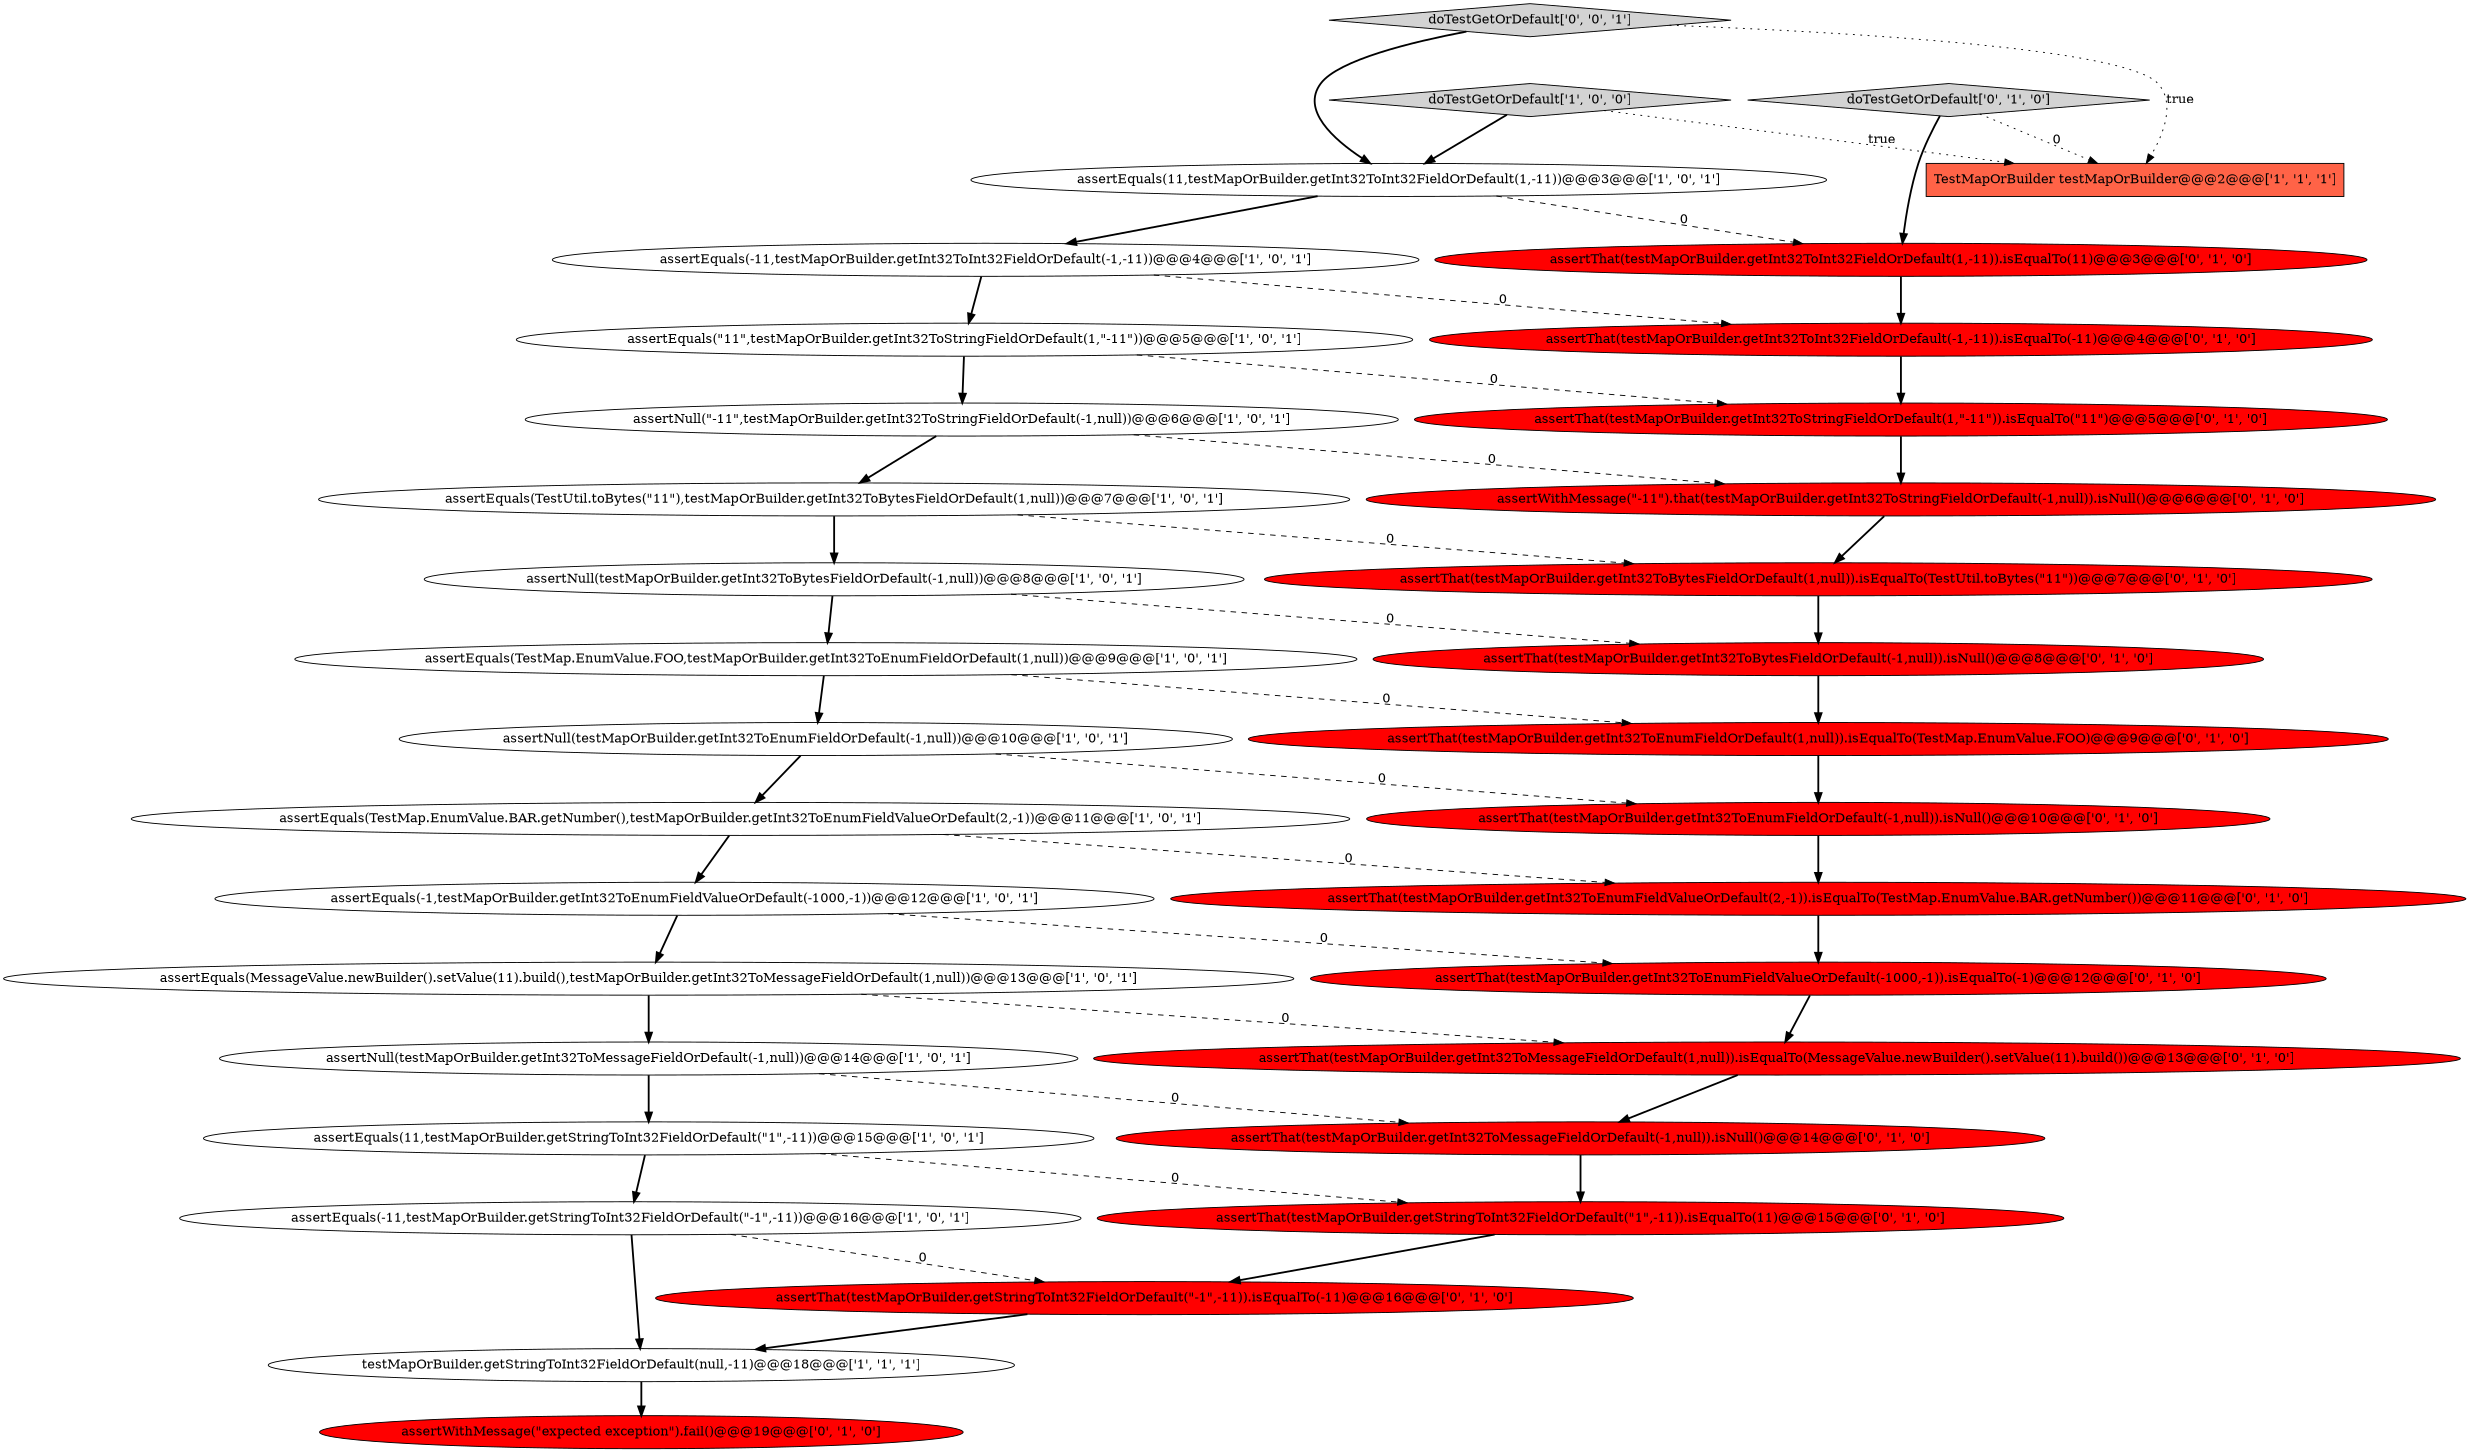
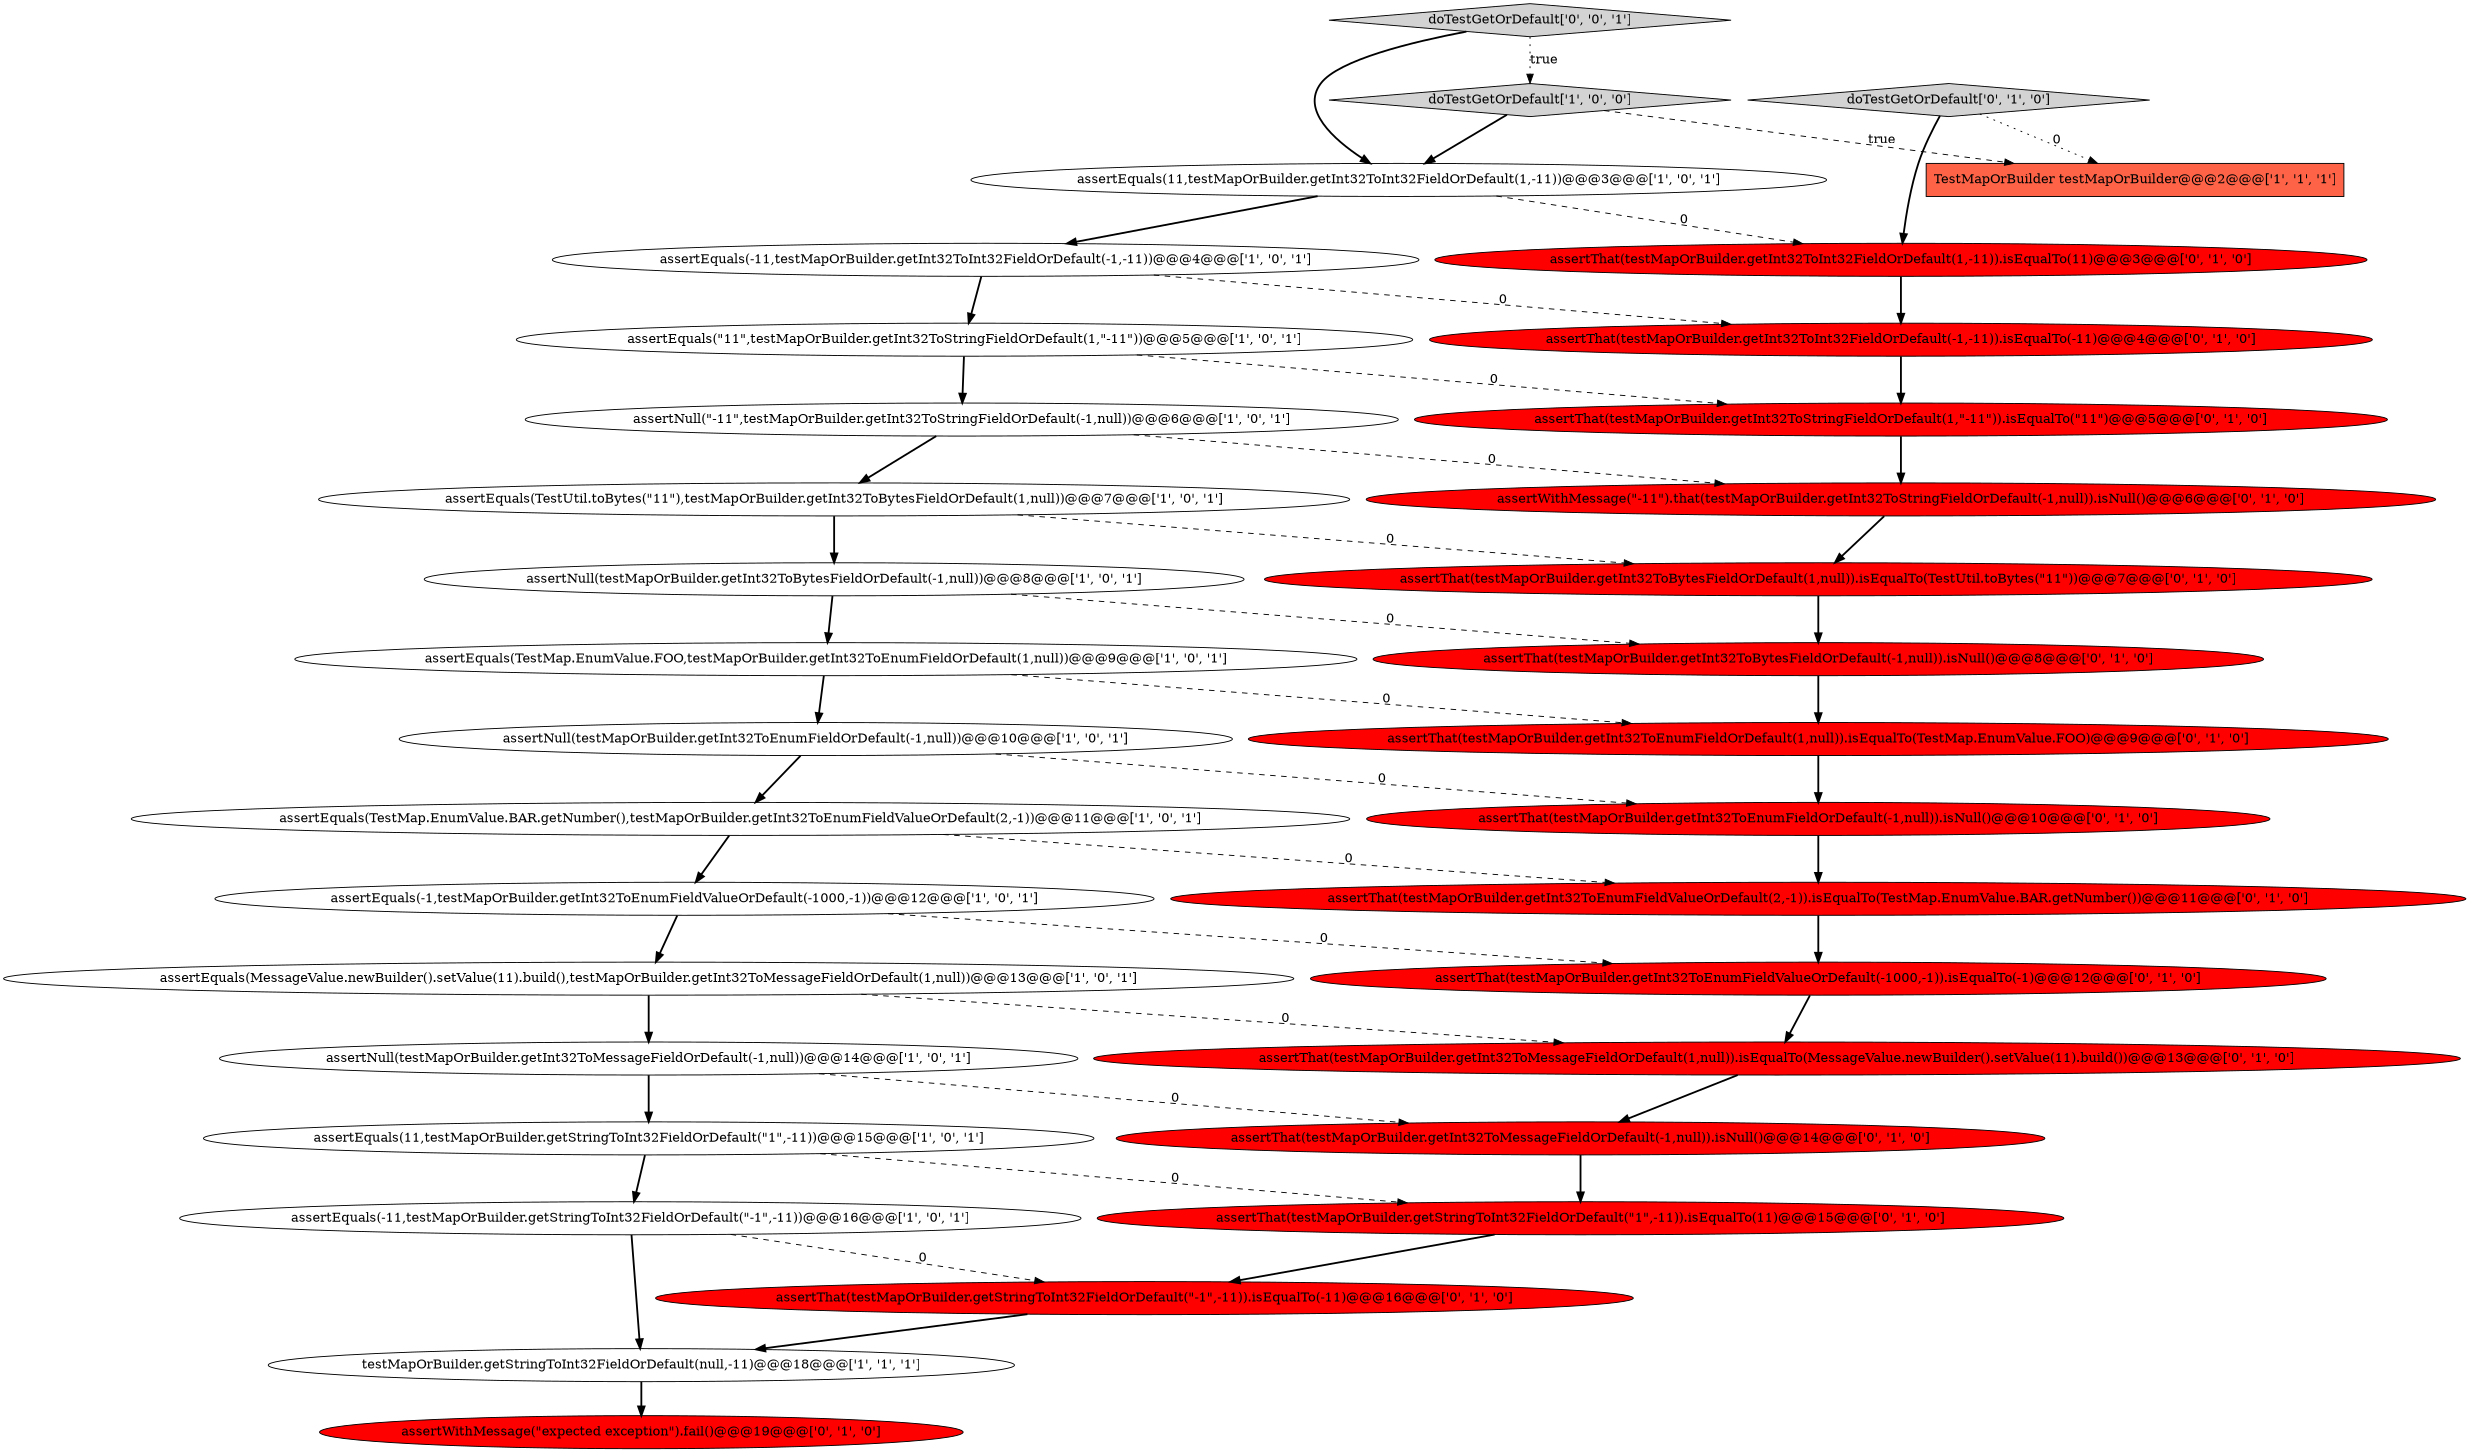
(1955, 43) -> (1530, 56)
(1804, 136) -> (1804, 136)
